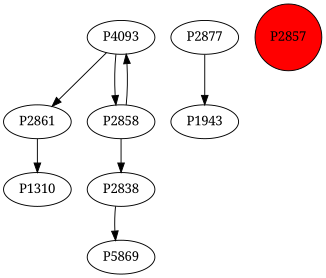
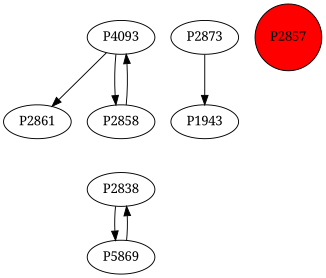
(205, 37) -> (205, 37)
(121, 151) -> (127, 228)
(37, 189) -> none
